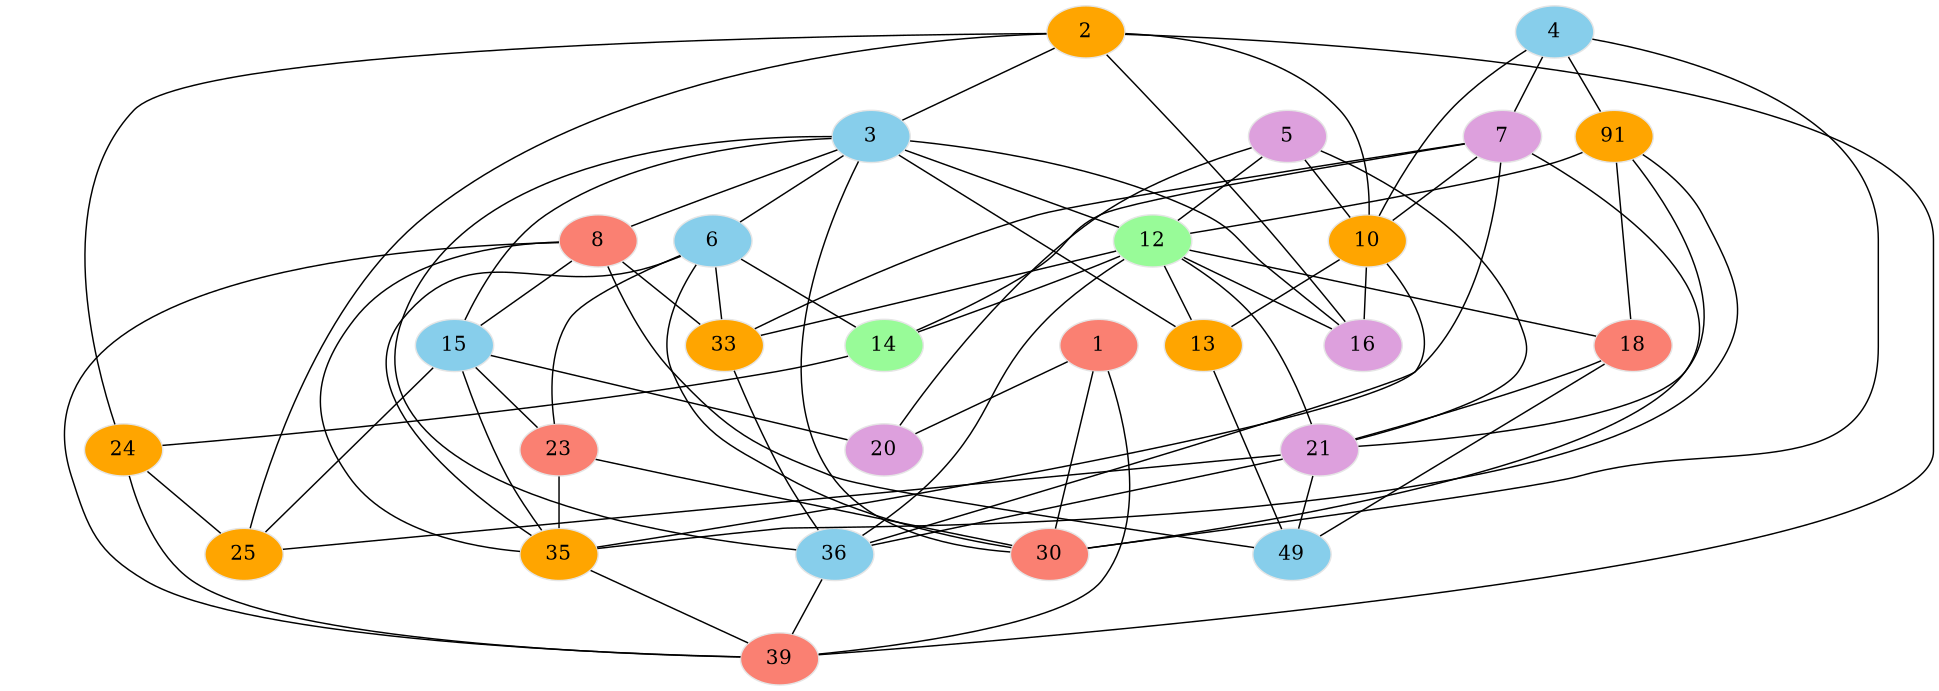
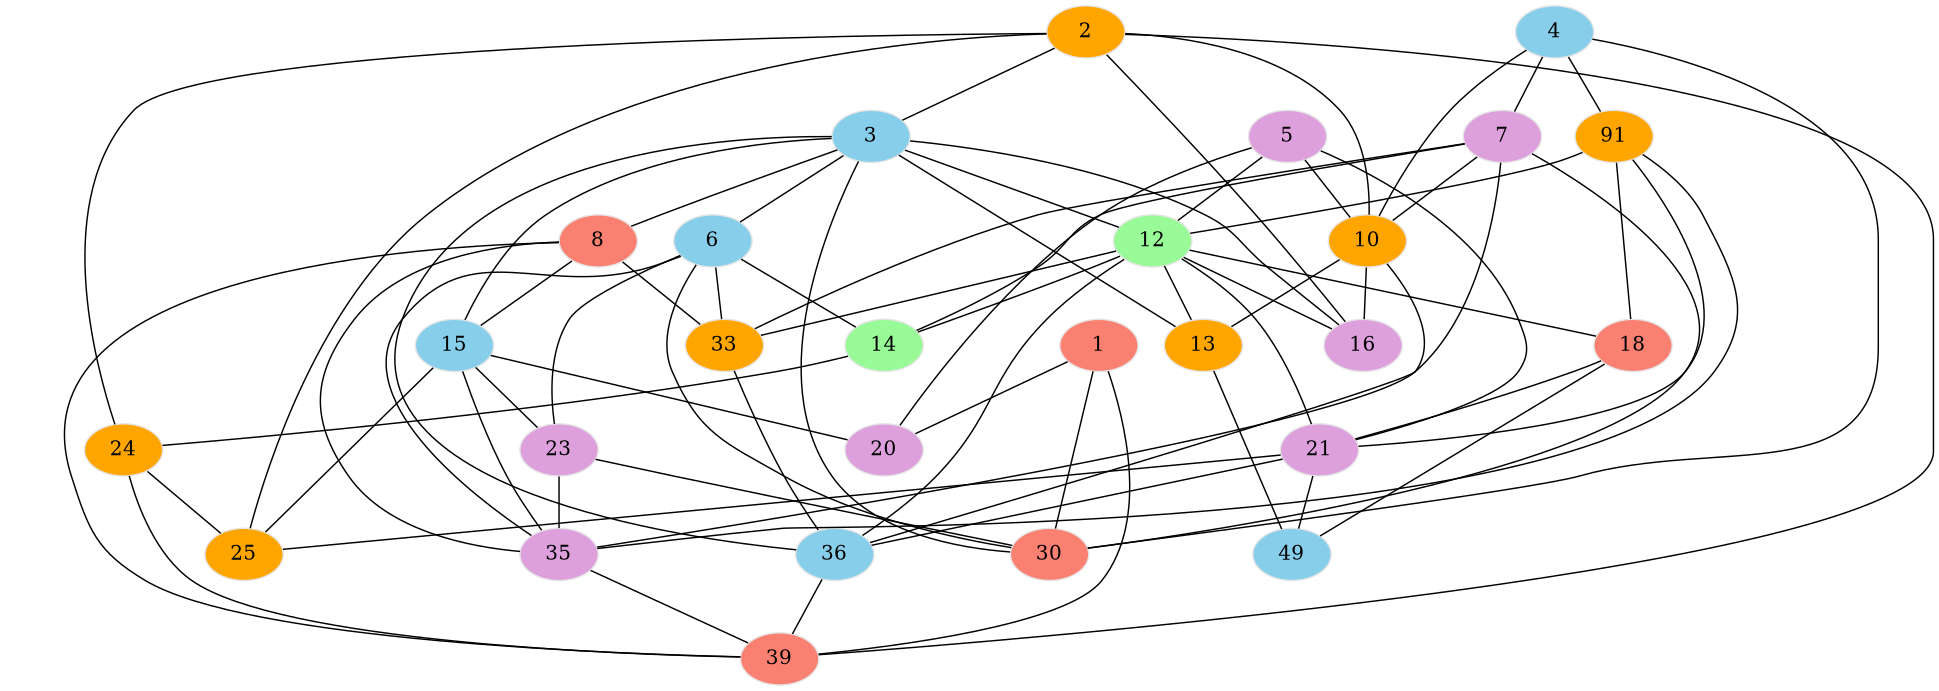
(559, 450) -> (559, 450)
(868, 485) -> none
(559, 554) -> (559, 554)
